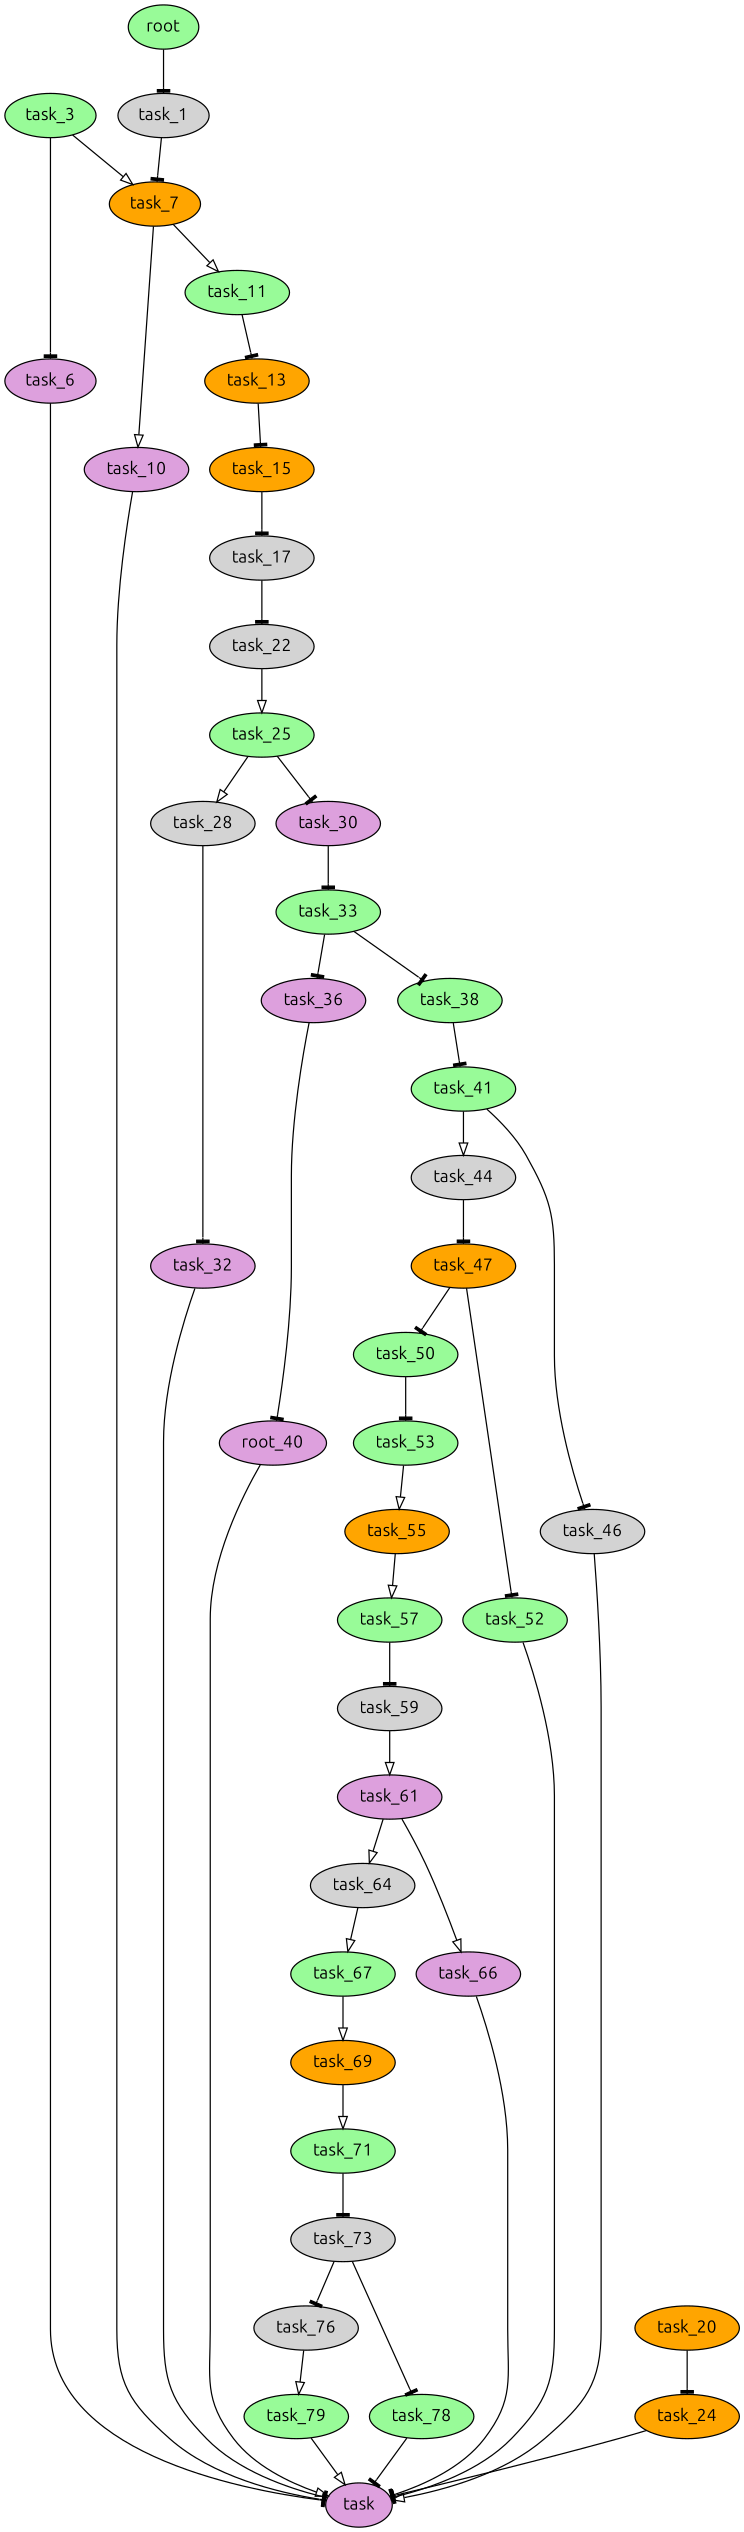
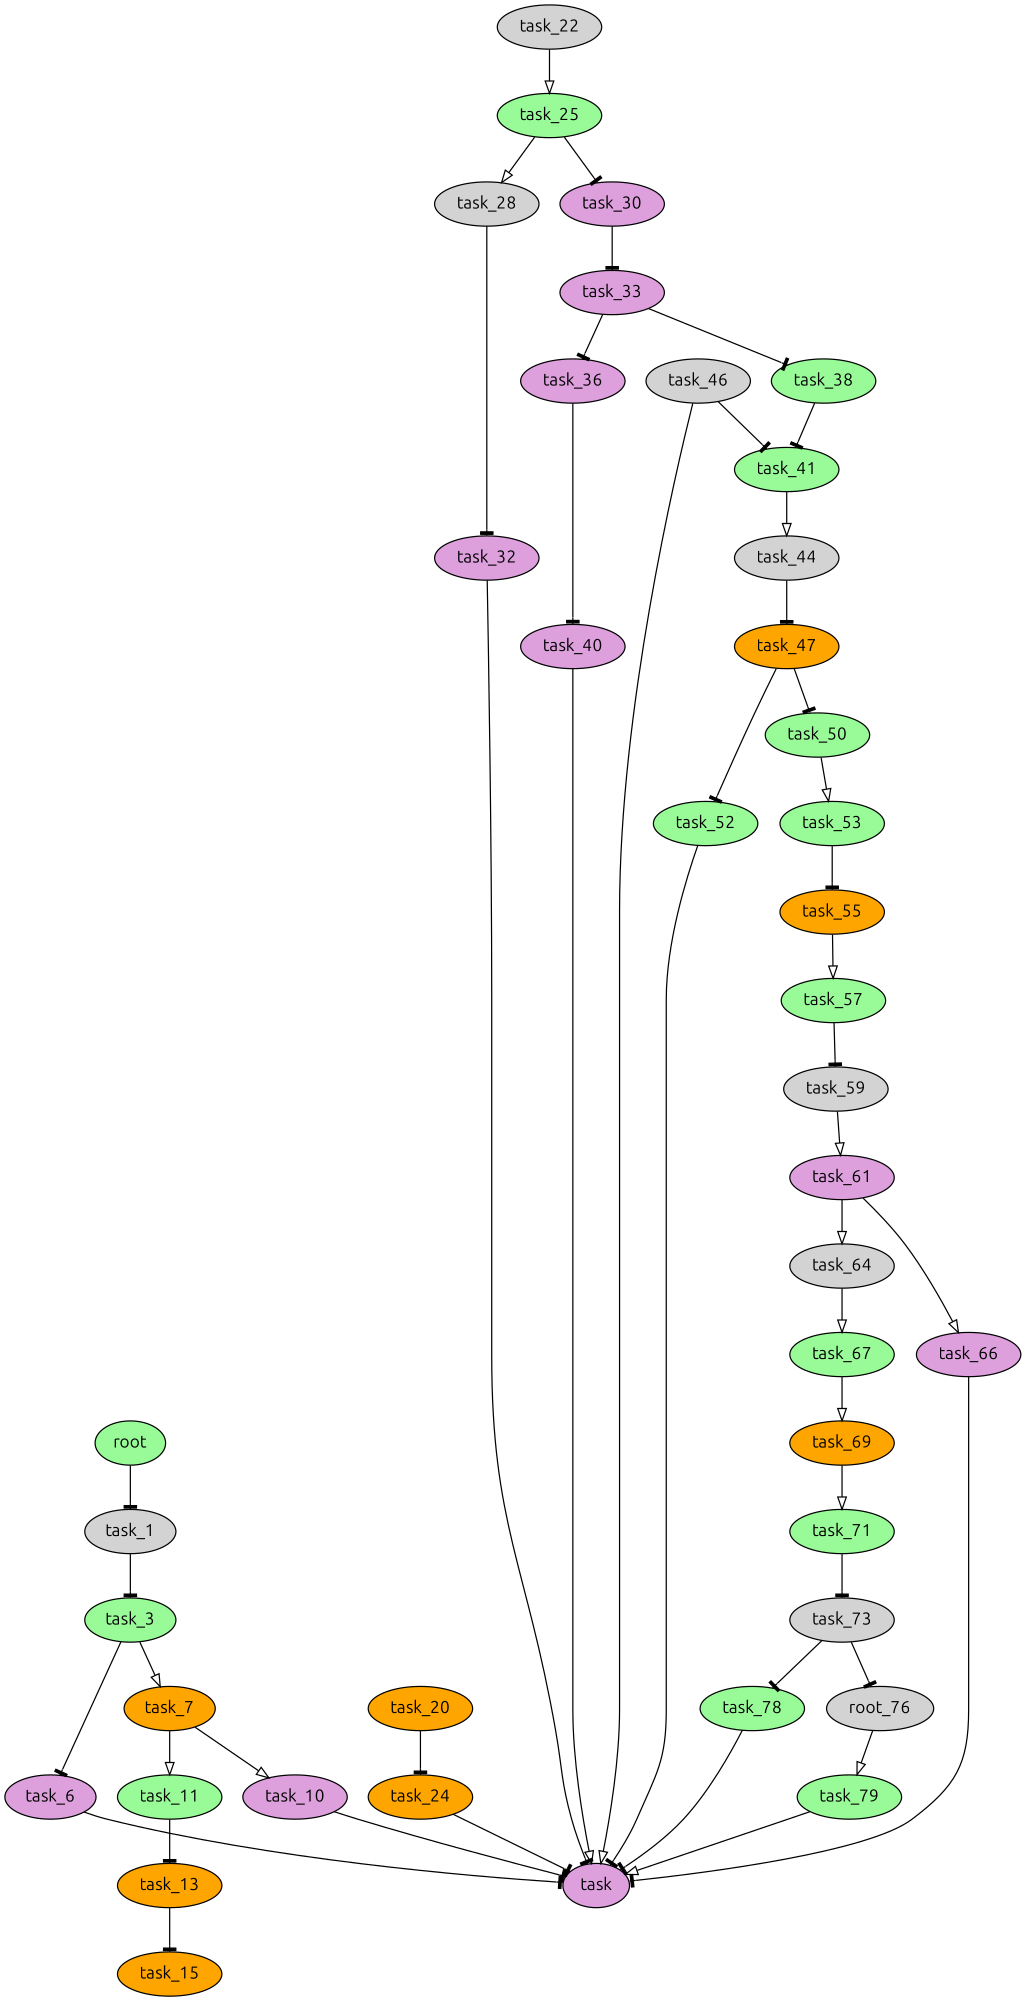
(160, 157) -> (130, 1573)
(262, 558) -> none
(328, 912) -> (612, 293)
(554, 1298) -> (740, 423)
(406, 1396) -> (824, 773)
(273, 1443) -> (573, 647)
(402, 1481) -> (832, 865)
(306, 2328) -> (880, 1709)
